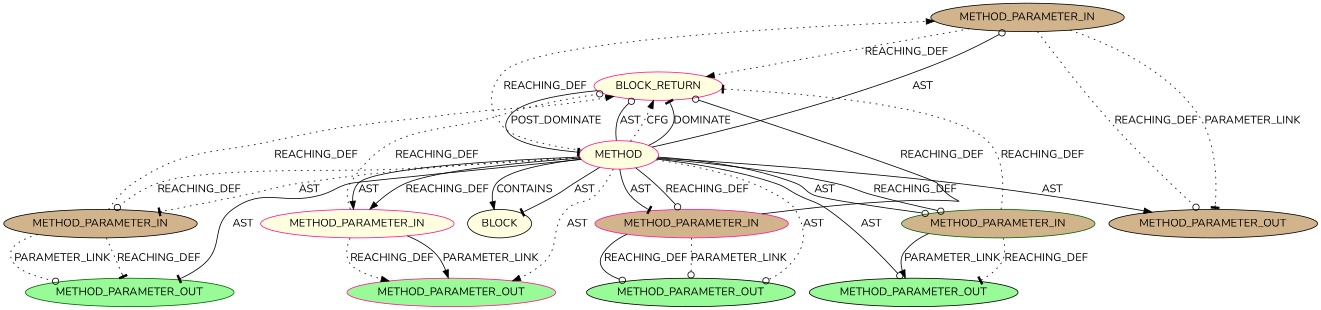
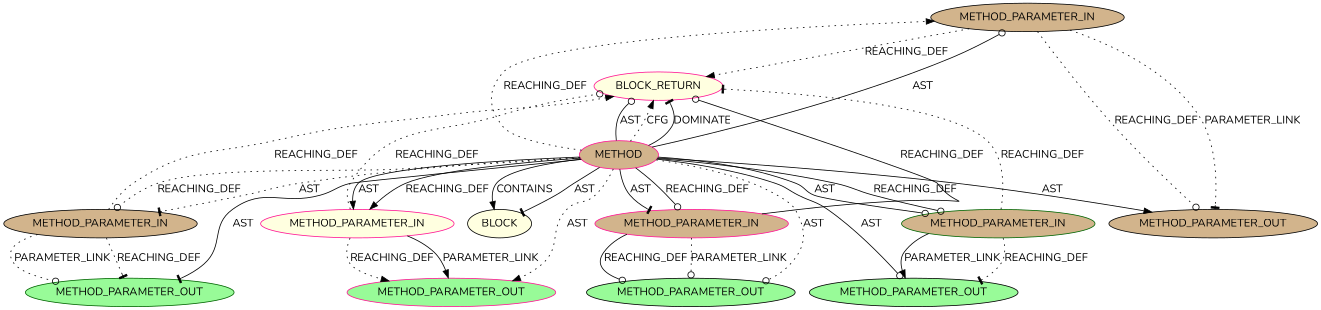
(509, 118) -> none
(619, 155) -> (619, 155)
